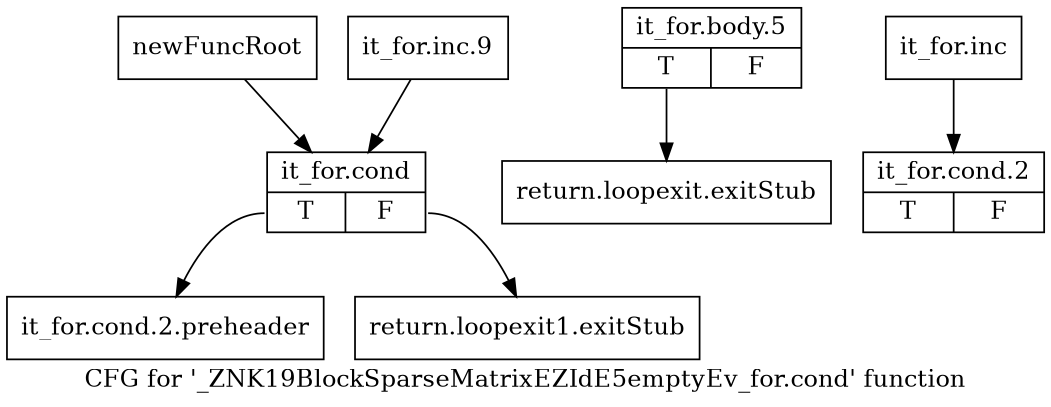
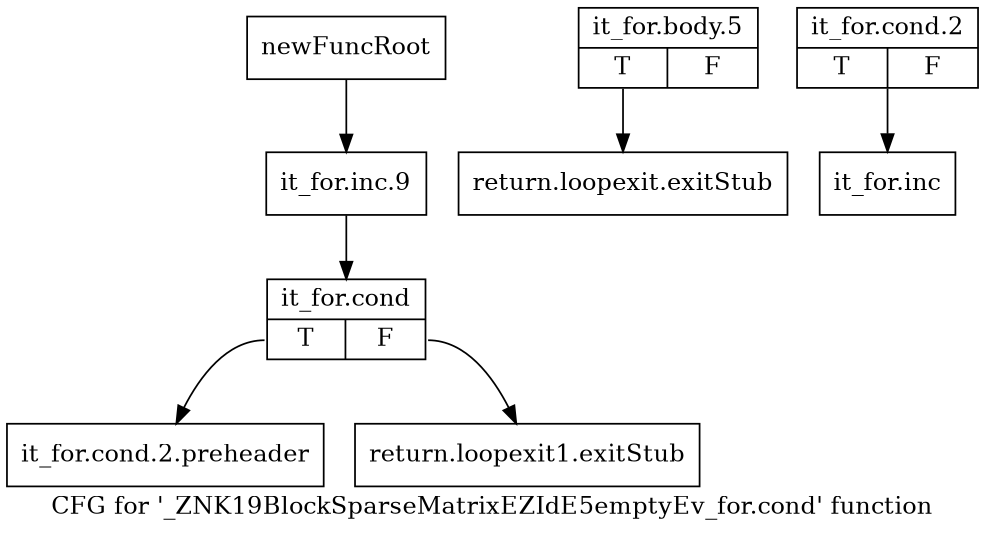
(954, 107) -> (888, 111)
(272, 109) -> (346, 107)
